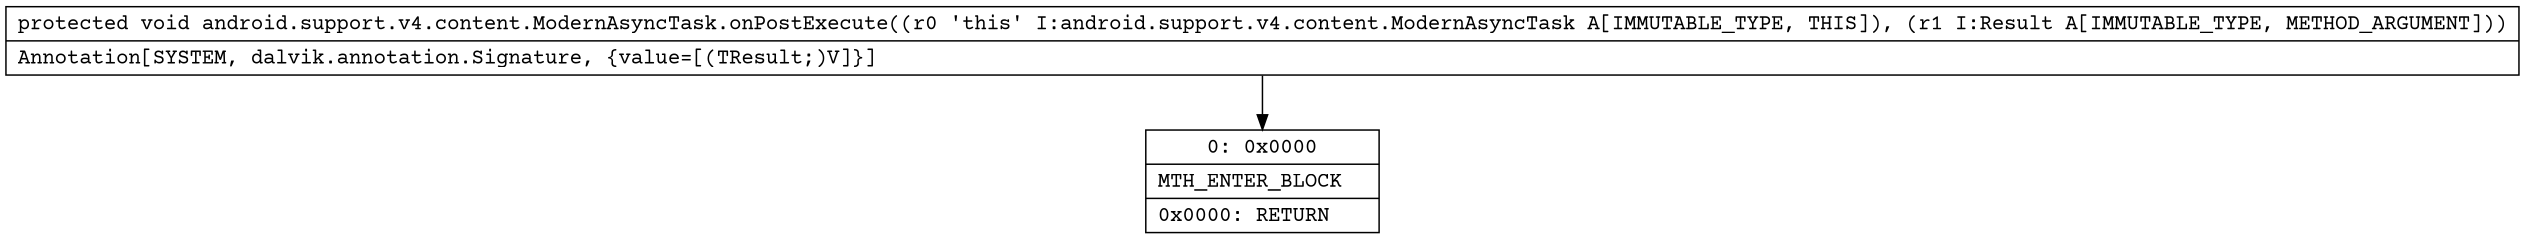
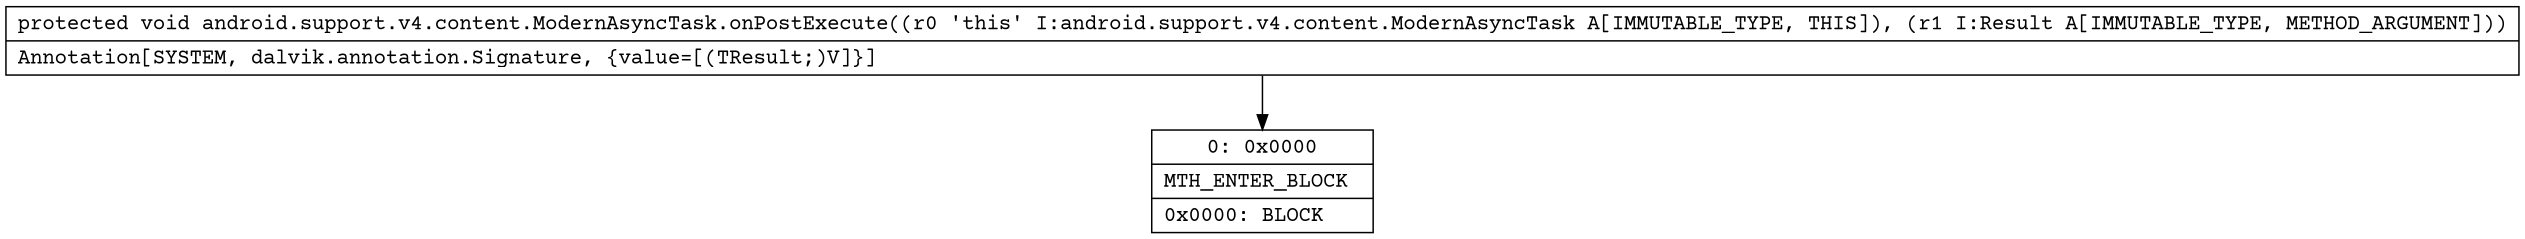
(1262, 215) -> (1262, 215)
